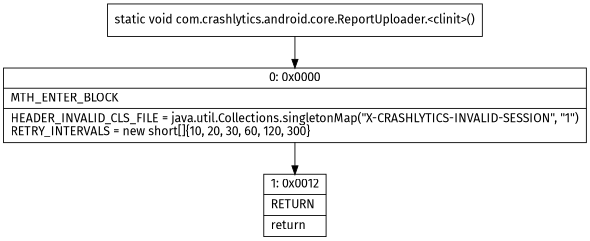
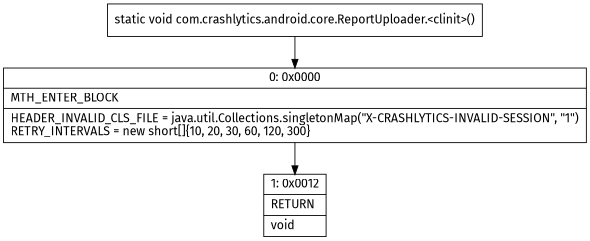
(288, 226) -> (283, 226)
